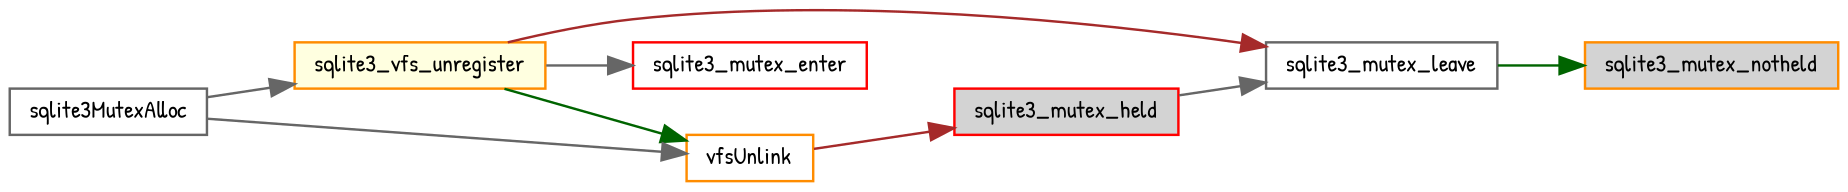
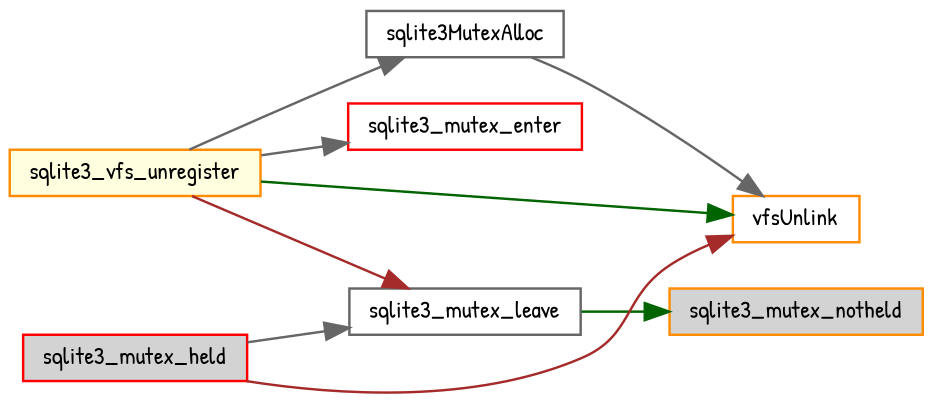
(239, 92) -> (285, 107)
(872, 140) -> (503, 382)
